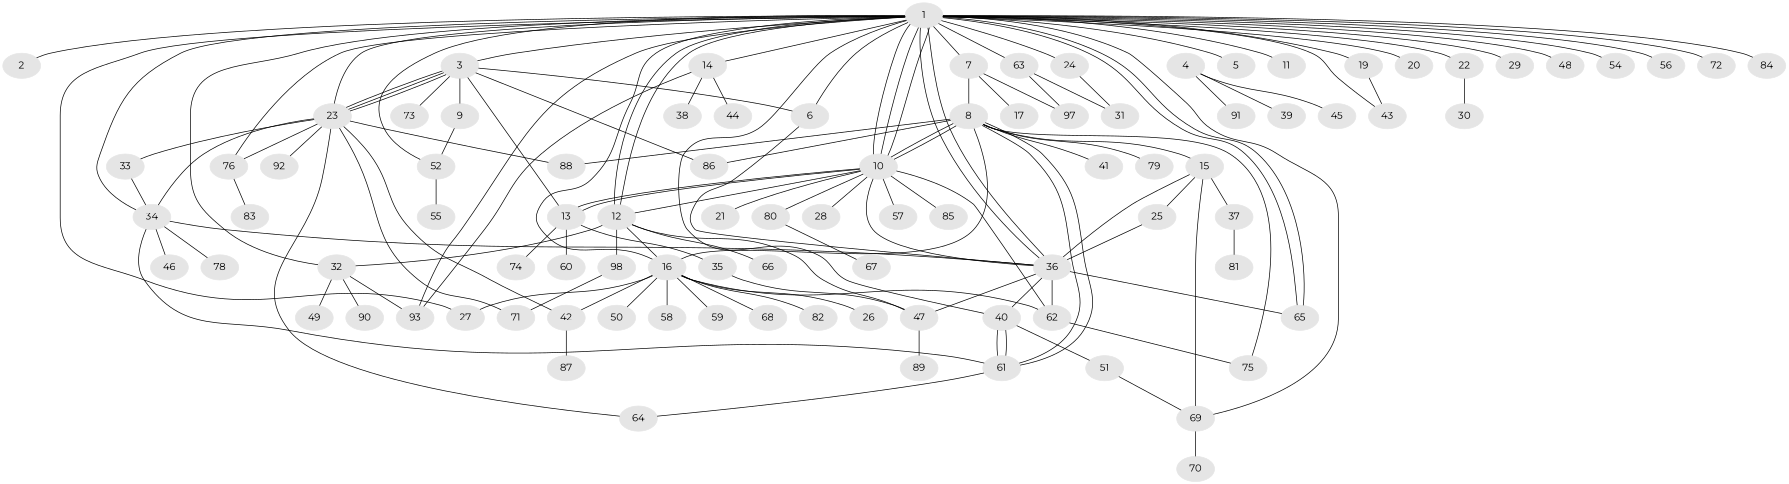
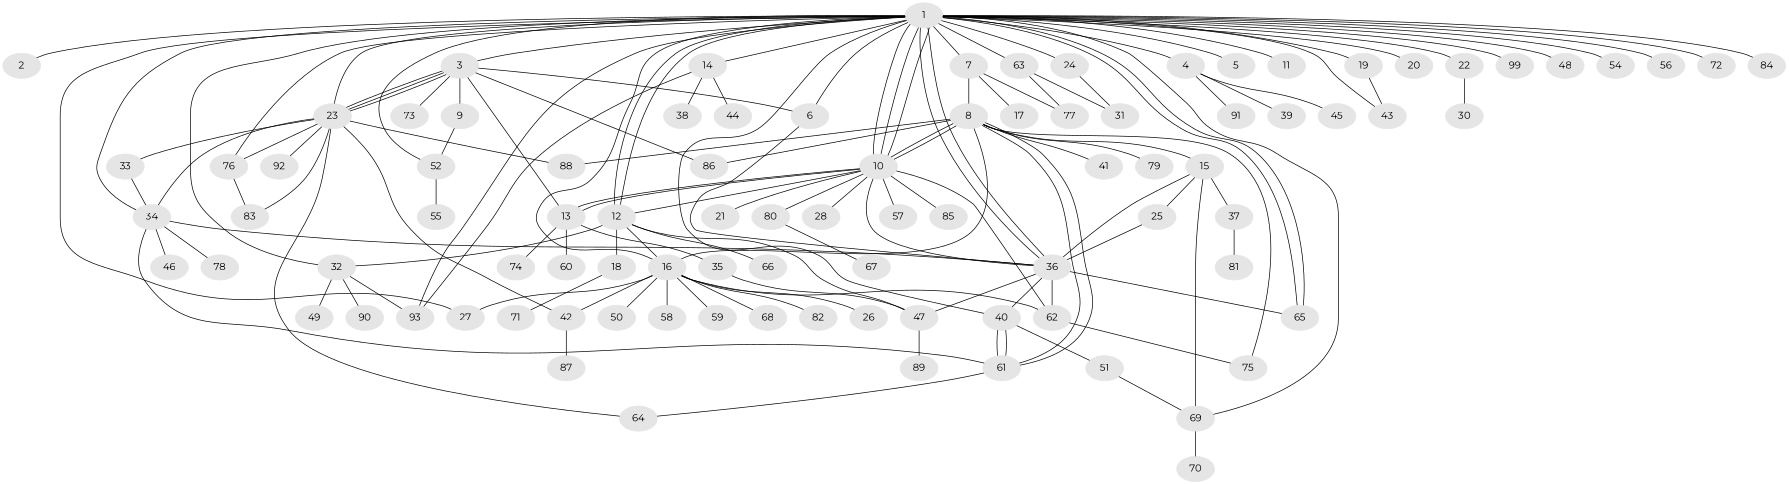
none -> (1115, 43)
(1515, 66) -> (1515, 66)
(1070, 116) -> (1070, 116)
(390, 248) -> (306, 177)
(617, 267) -> (617, 267)
